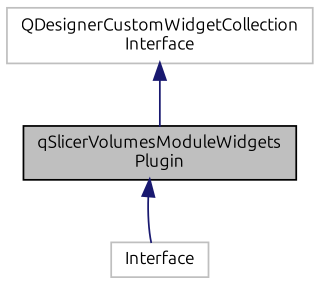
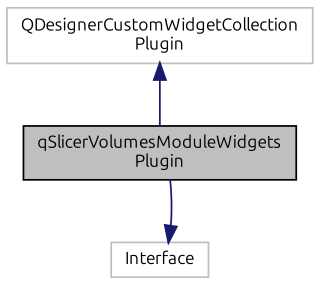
(160, 36) -> (160, 36)
(149, 220) -> (172, 202)
